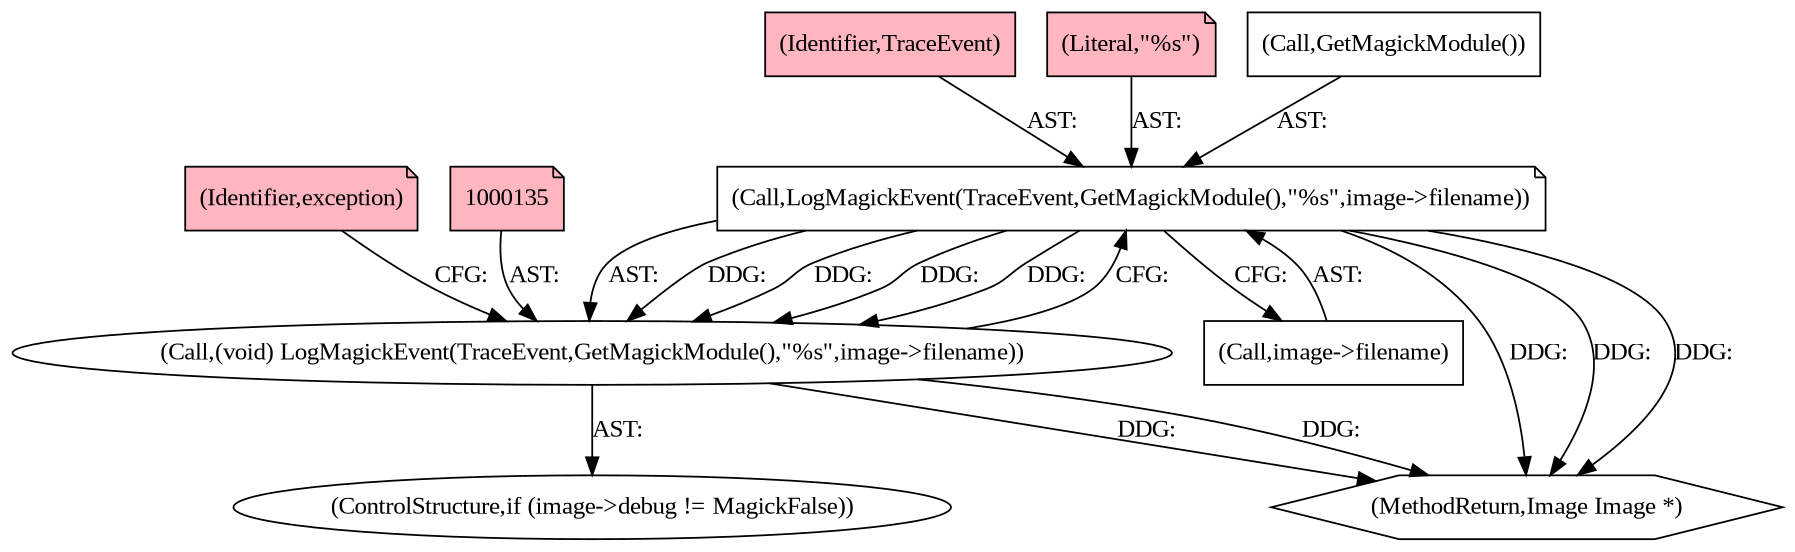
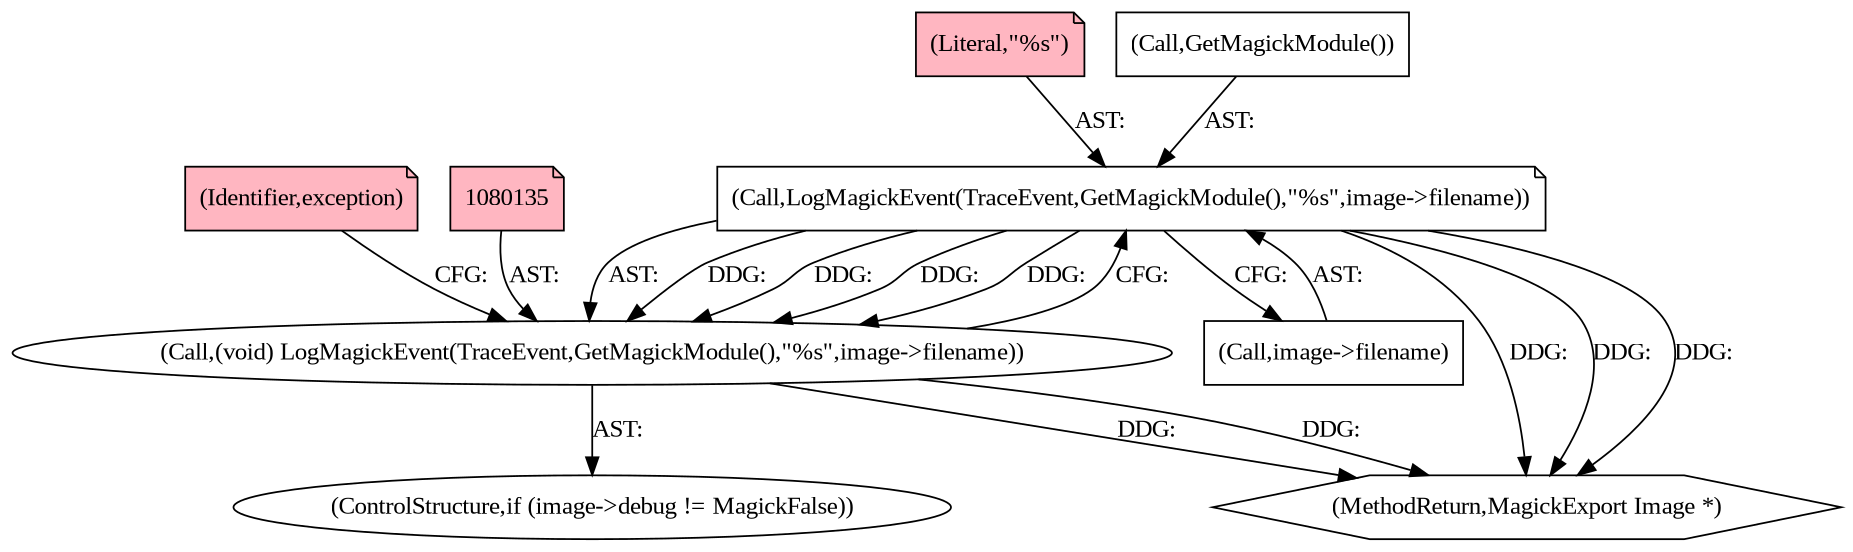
(890, 44) -> none
(507, 199) -> (507, 199)
(1527, 507) -> (1527, 507)
